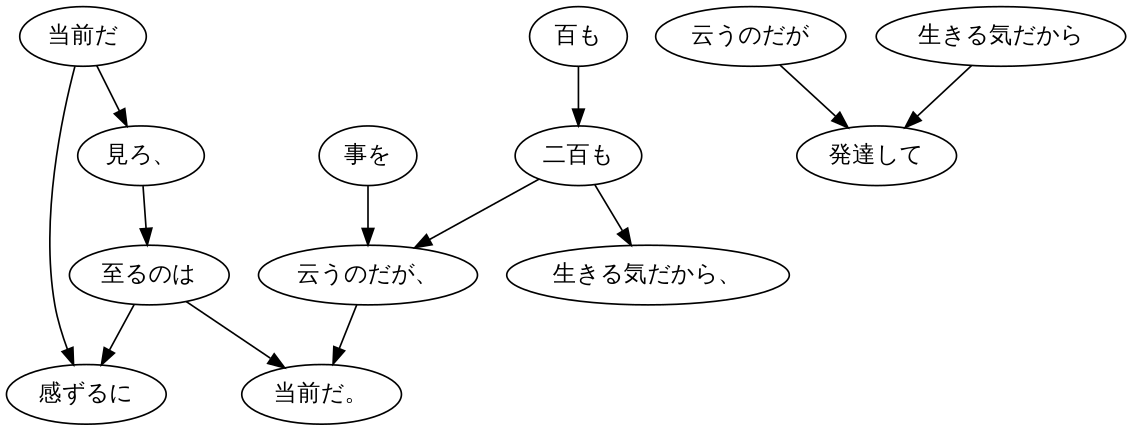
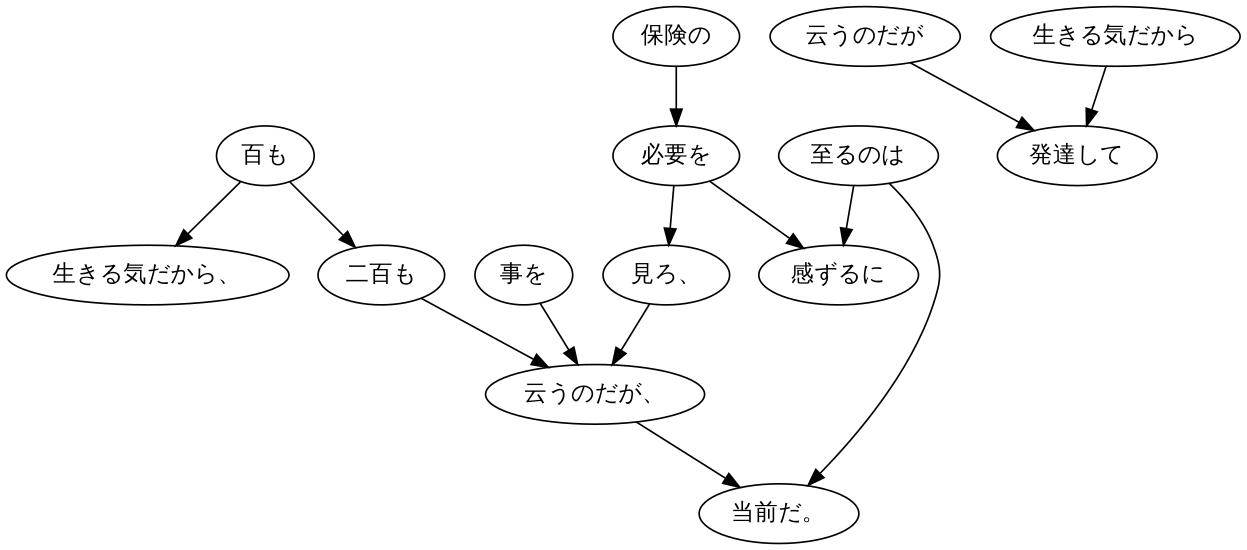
(83, 36) -> (676, 156)
none -> (676, 36)
(145, 207) -> (635, 327)
(609, 208) -> (214, 208)
